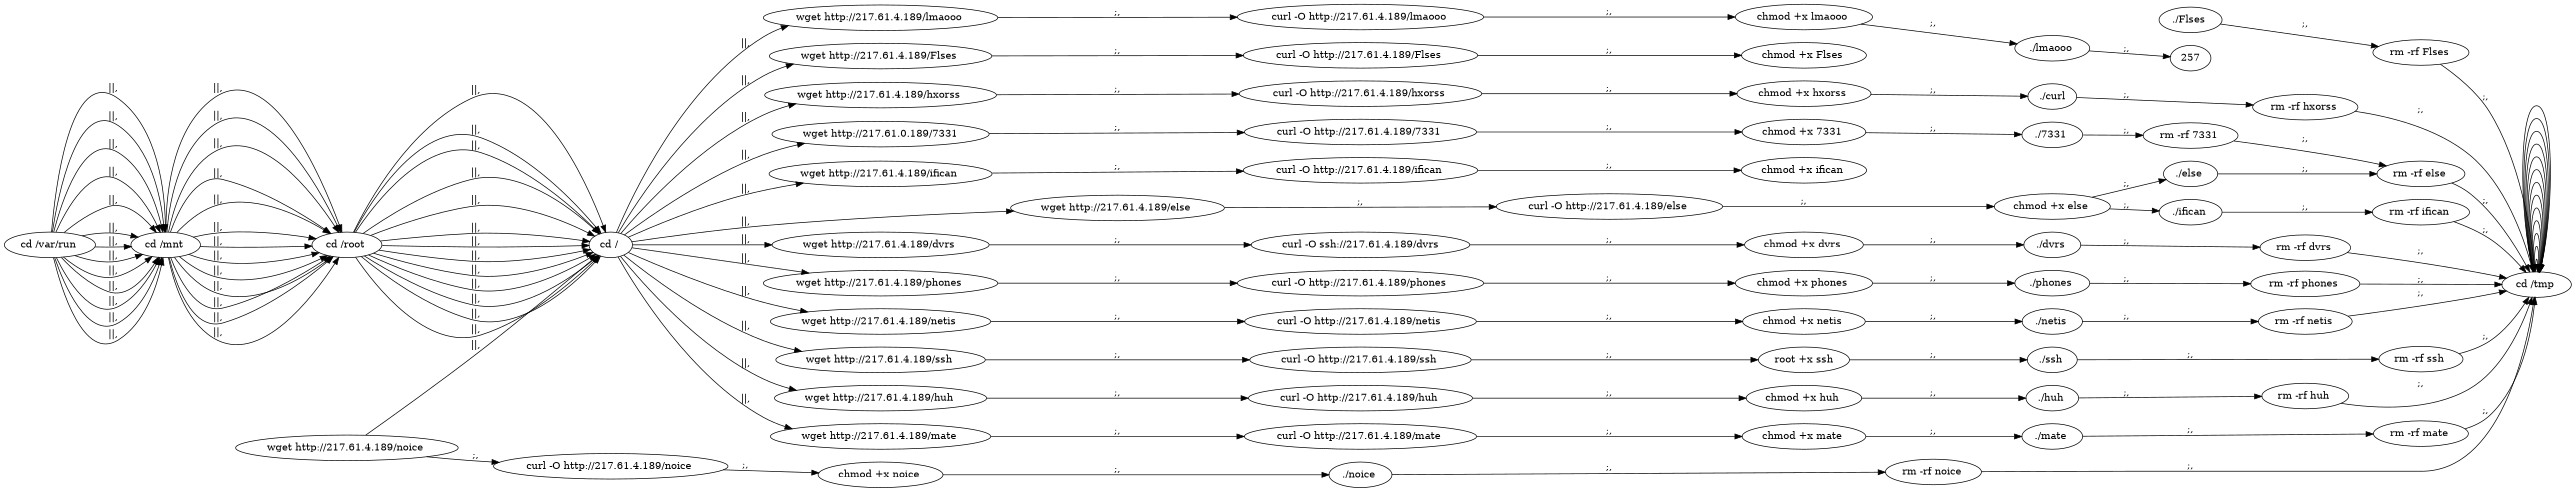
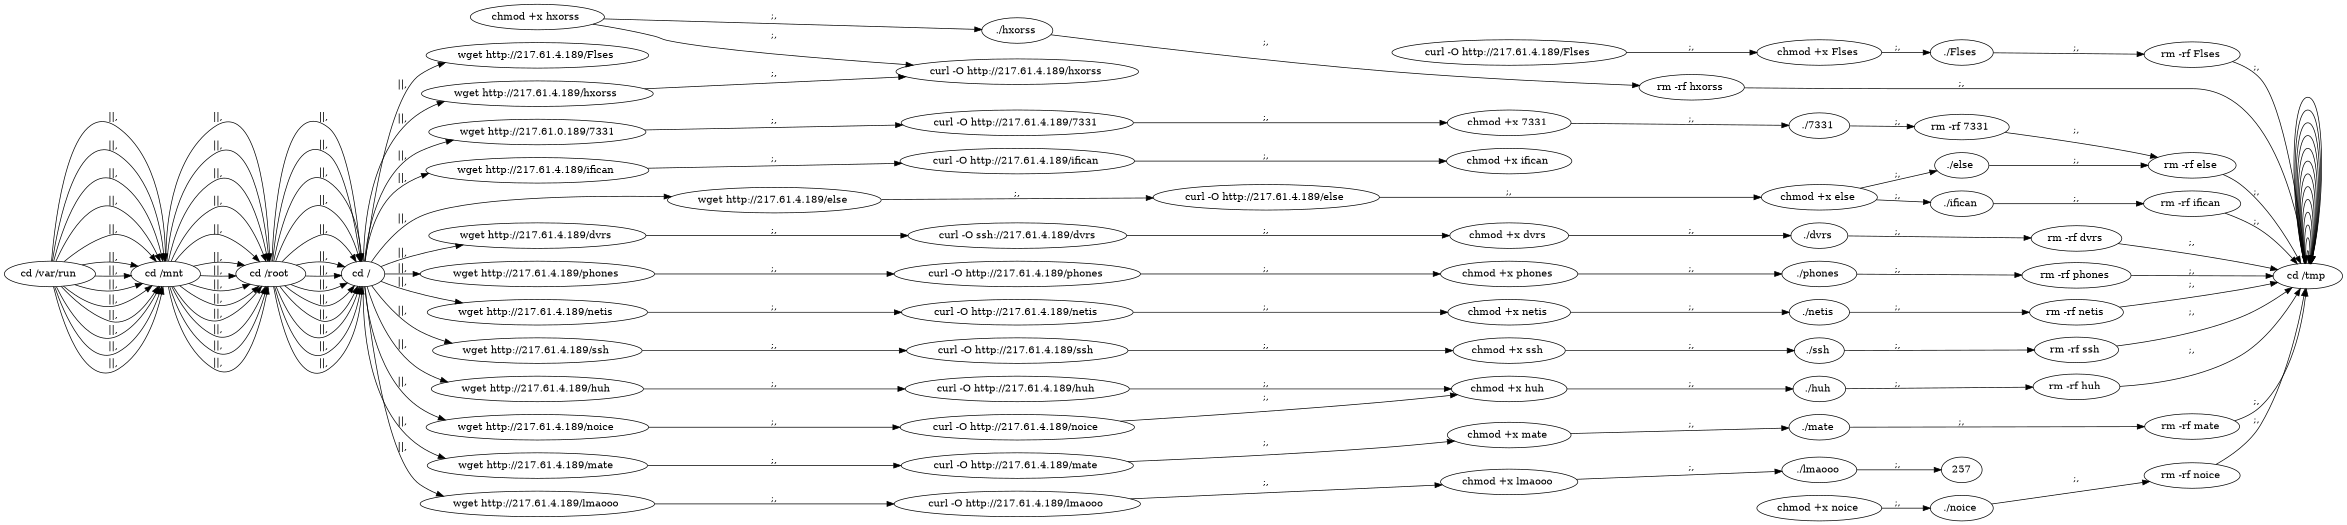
none -> (1902, 53)
(1114, 56) -> none
(1606, 94) -> (748, 51)
(2052, 97) -> (1017, 31)
(481, 350) -> (384, 363)
(1804, 360) -> (1509, 351)
(767, 471) -> (1286, 410)
